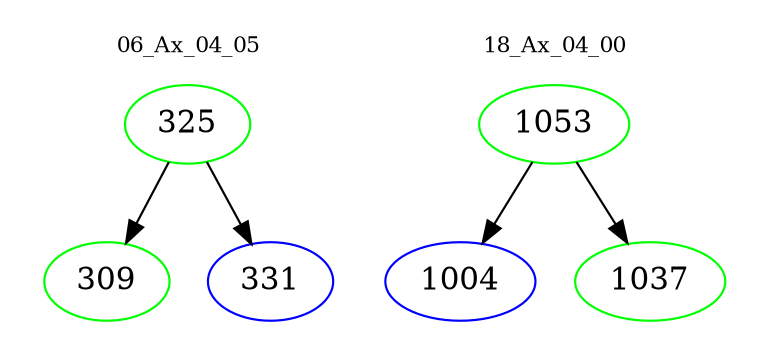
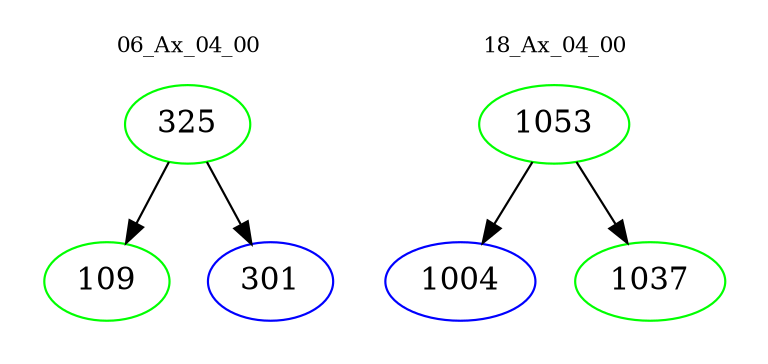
(189, 47) -> (189, 47)
(107, 281) -> (107, 281)
(271, 281) -> (271, 281)
